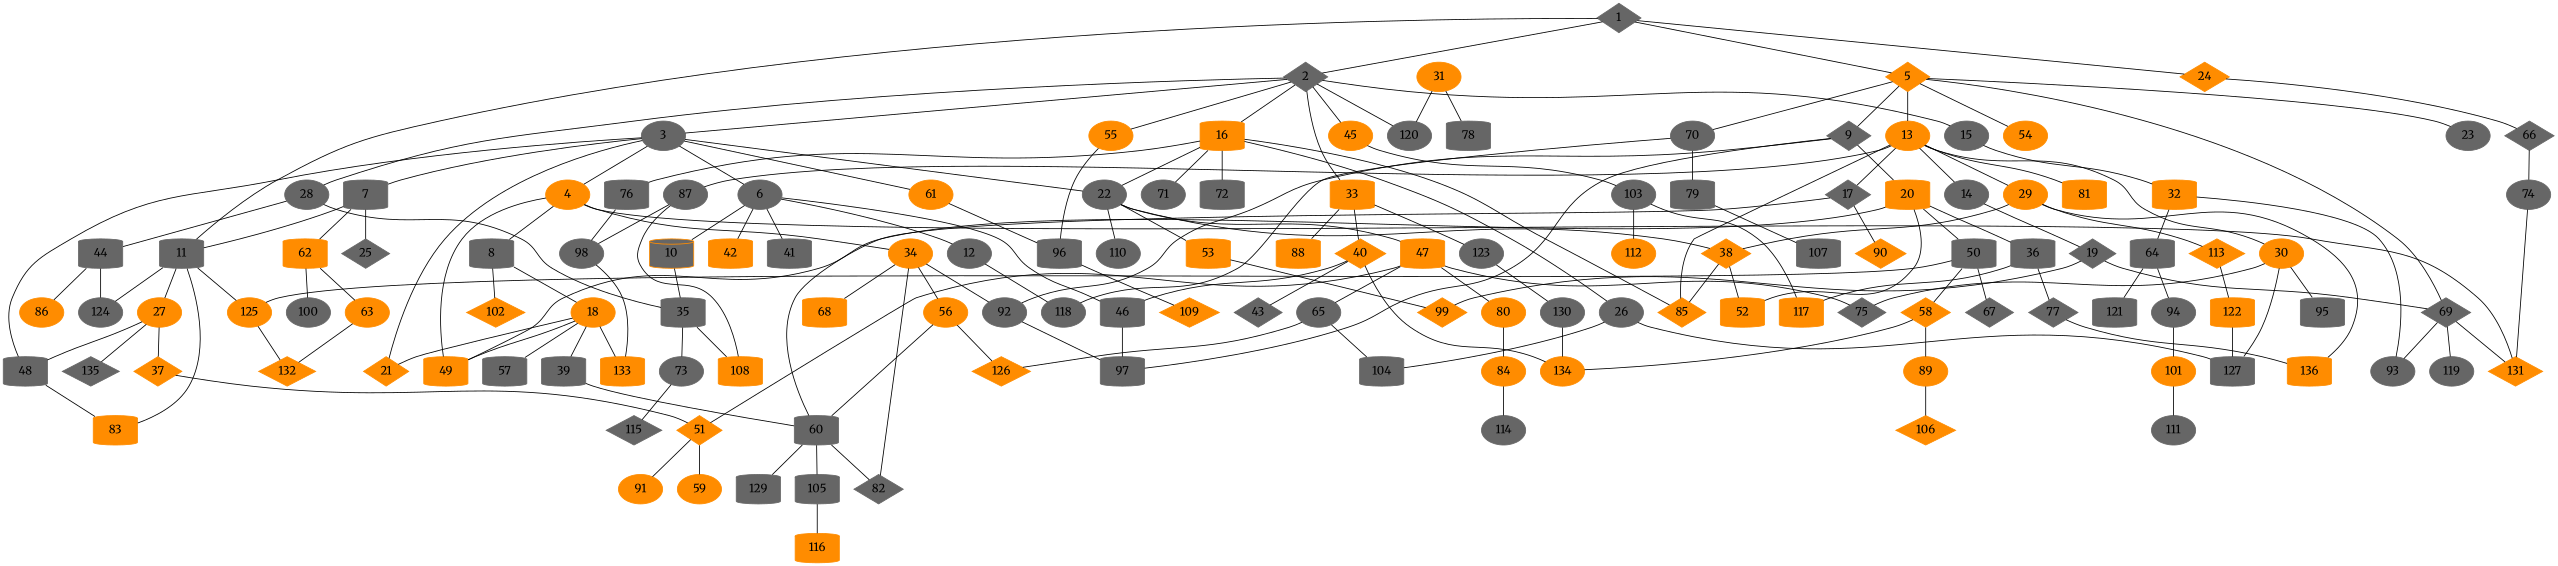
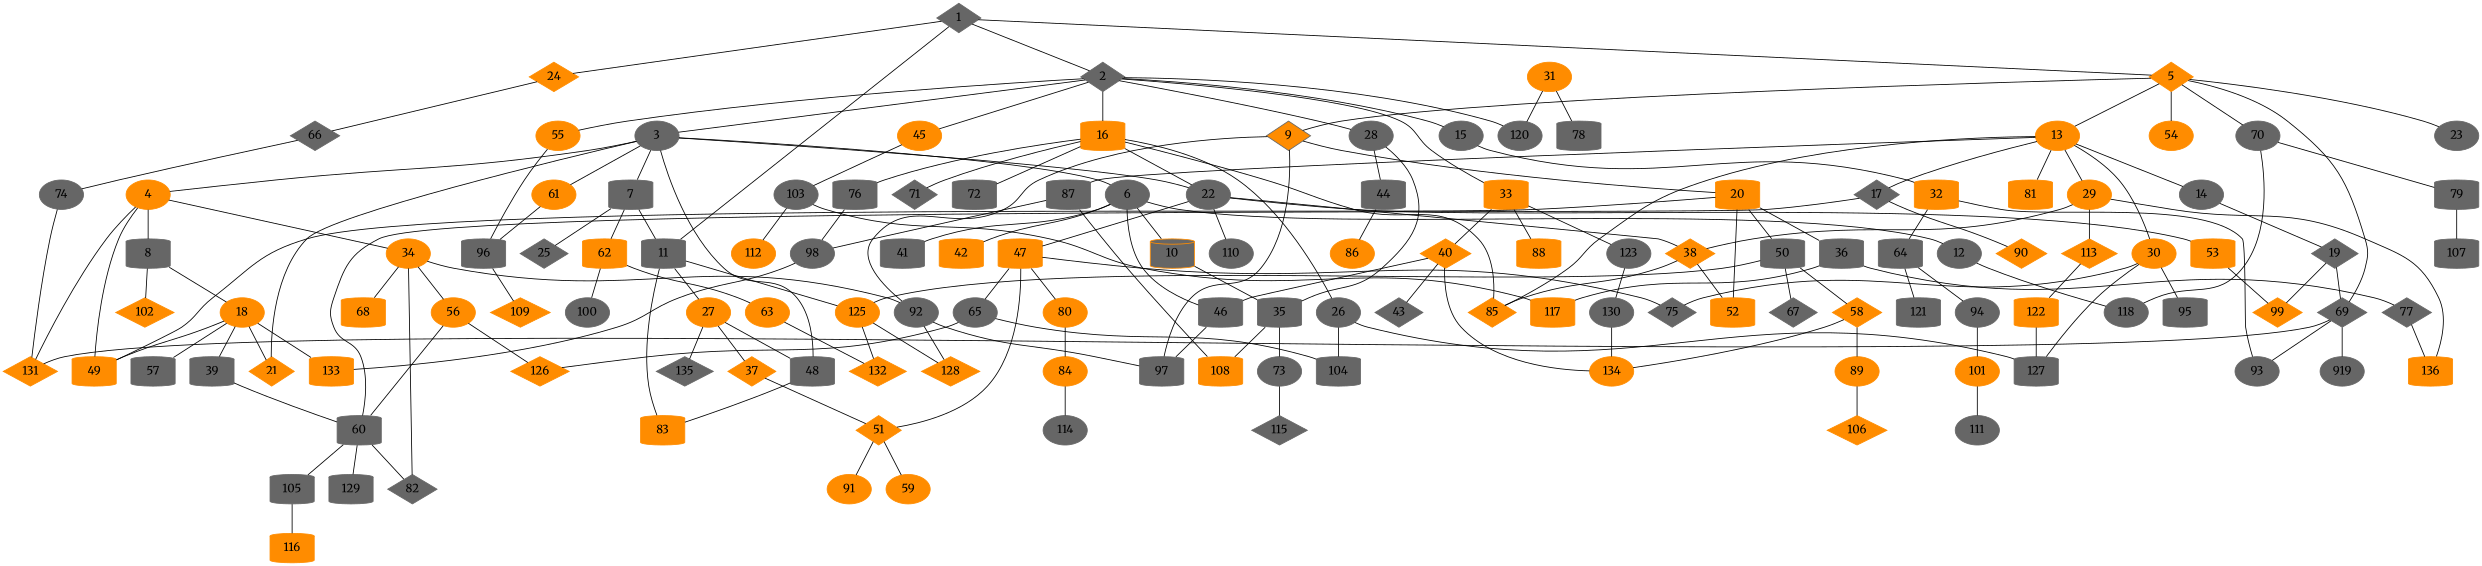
(1849, 136) -> (1289, 136)
(686, 195) -> (1068, 195)
(1163, 195) -> (915, 195)
(101, 312) -> none
none -> (951, 371)
(2452, 371) -> (2342, 371)
